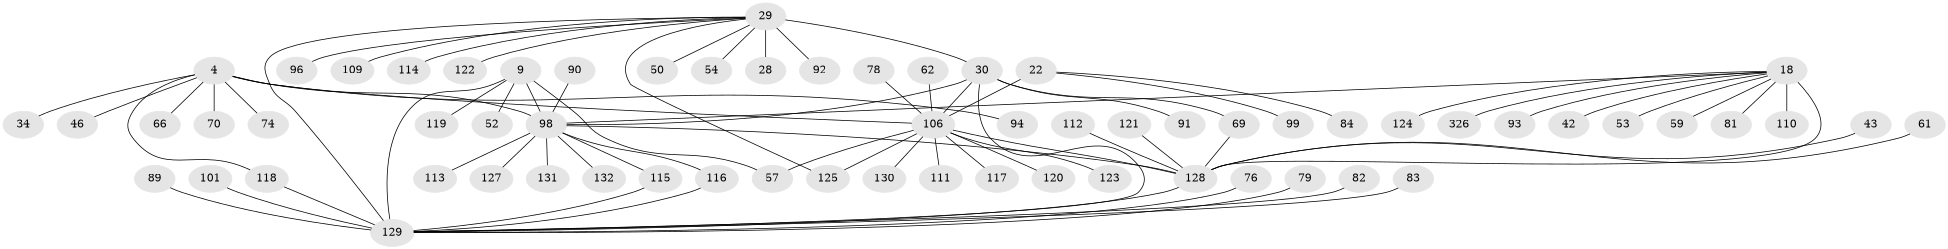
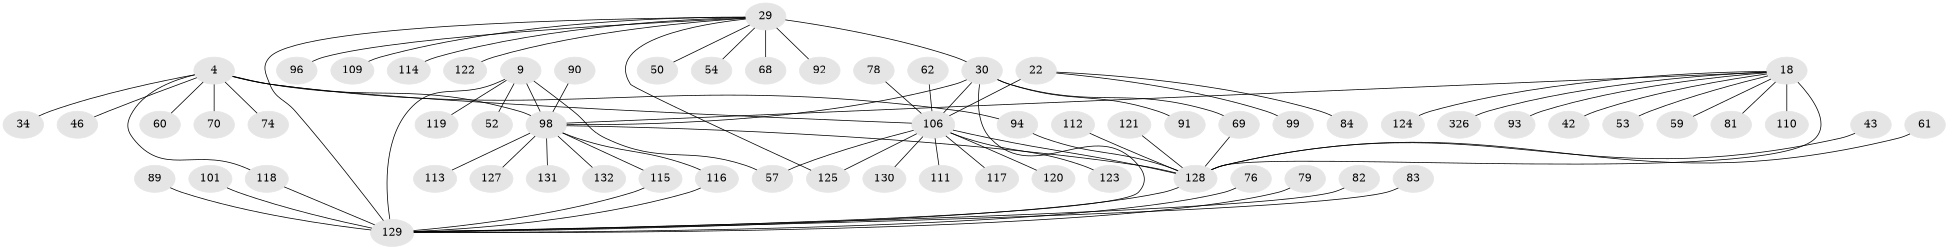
(766, 71) -> (766, 71)
(160, 125) -> (160, 125)
none -> (1105, 153)
